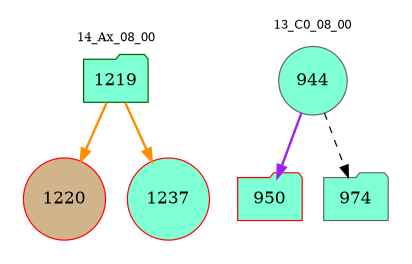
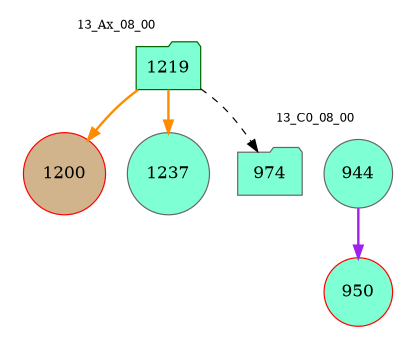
(116, 38) -> (116, 26)
(334, 140) -> (236, 121)
(64, 199) -> (64, 174)
(168, 199) -> (168, 174)
(270, 199) -> (358, 292)
